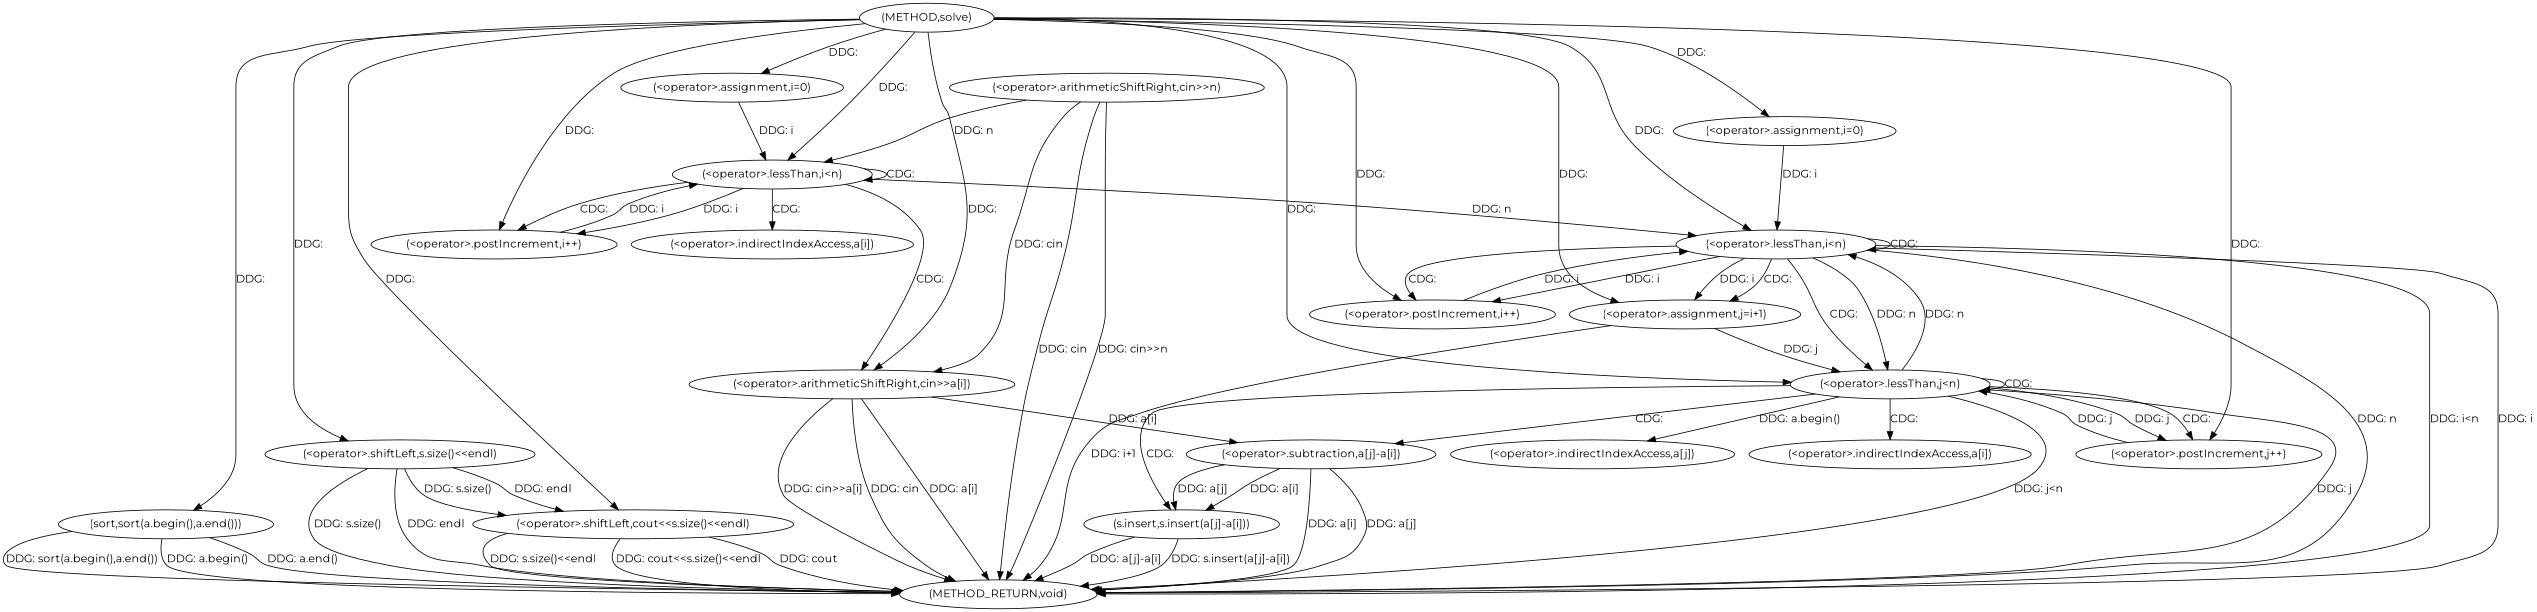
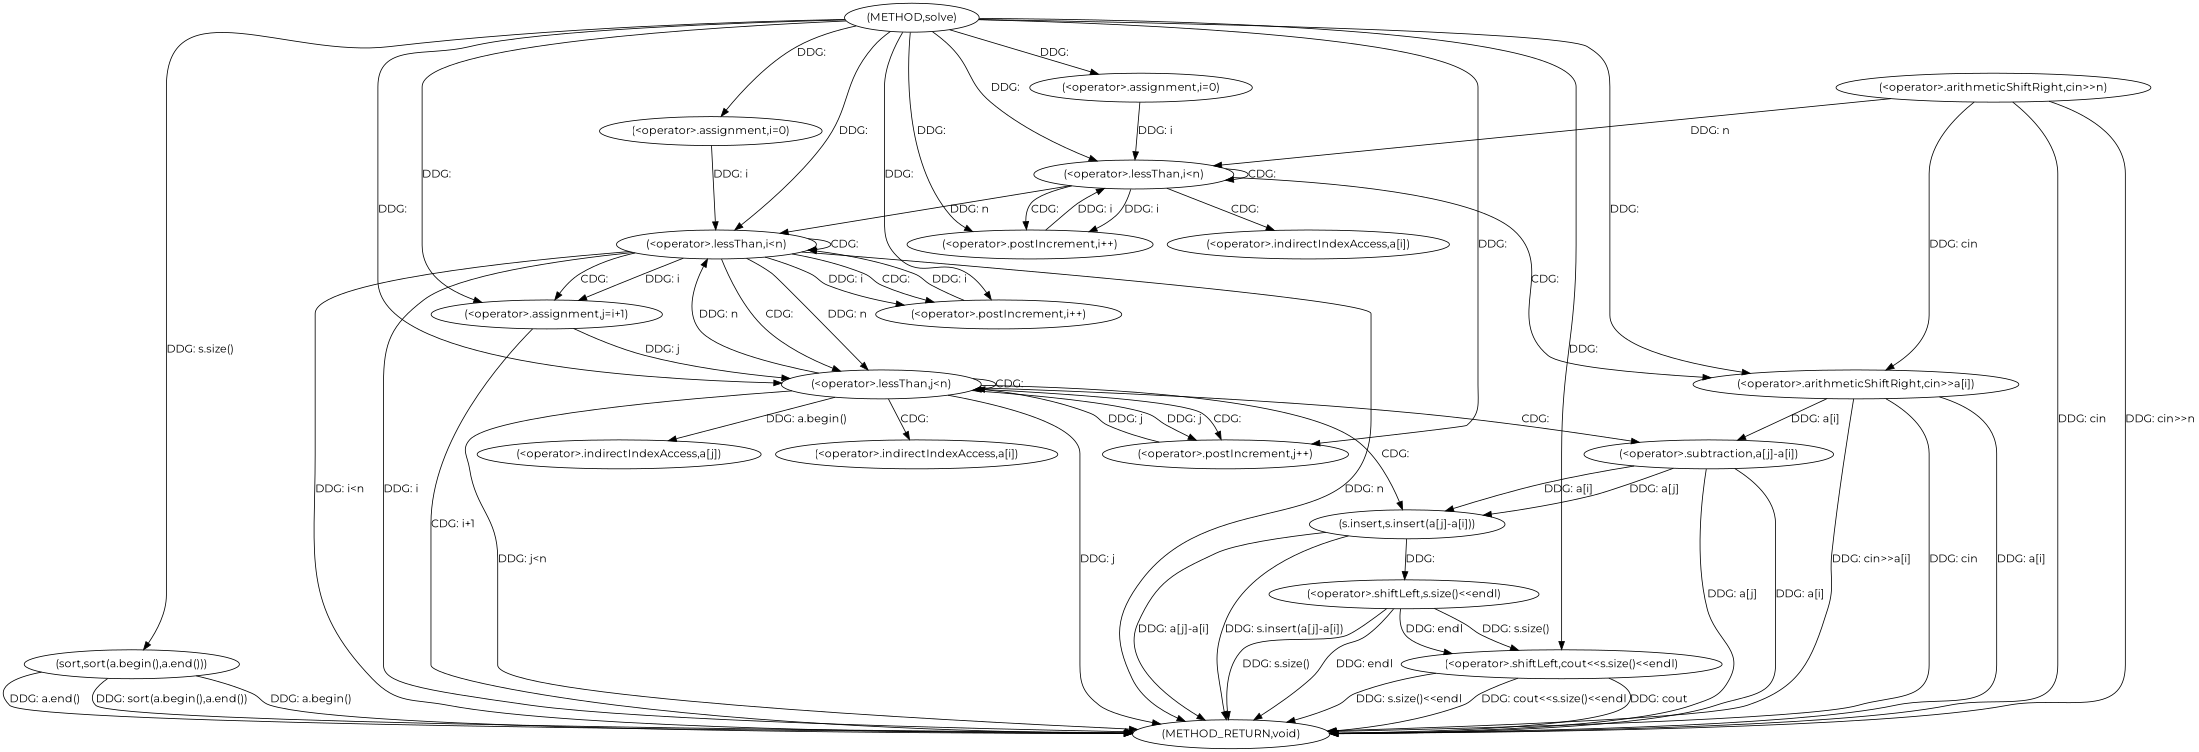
(333, 48) -> (1406, 555)
(252, 279) -> (201, 349)
(1114, 454) -> (453, 524)
